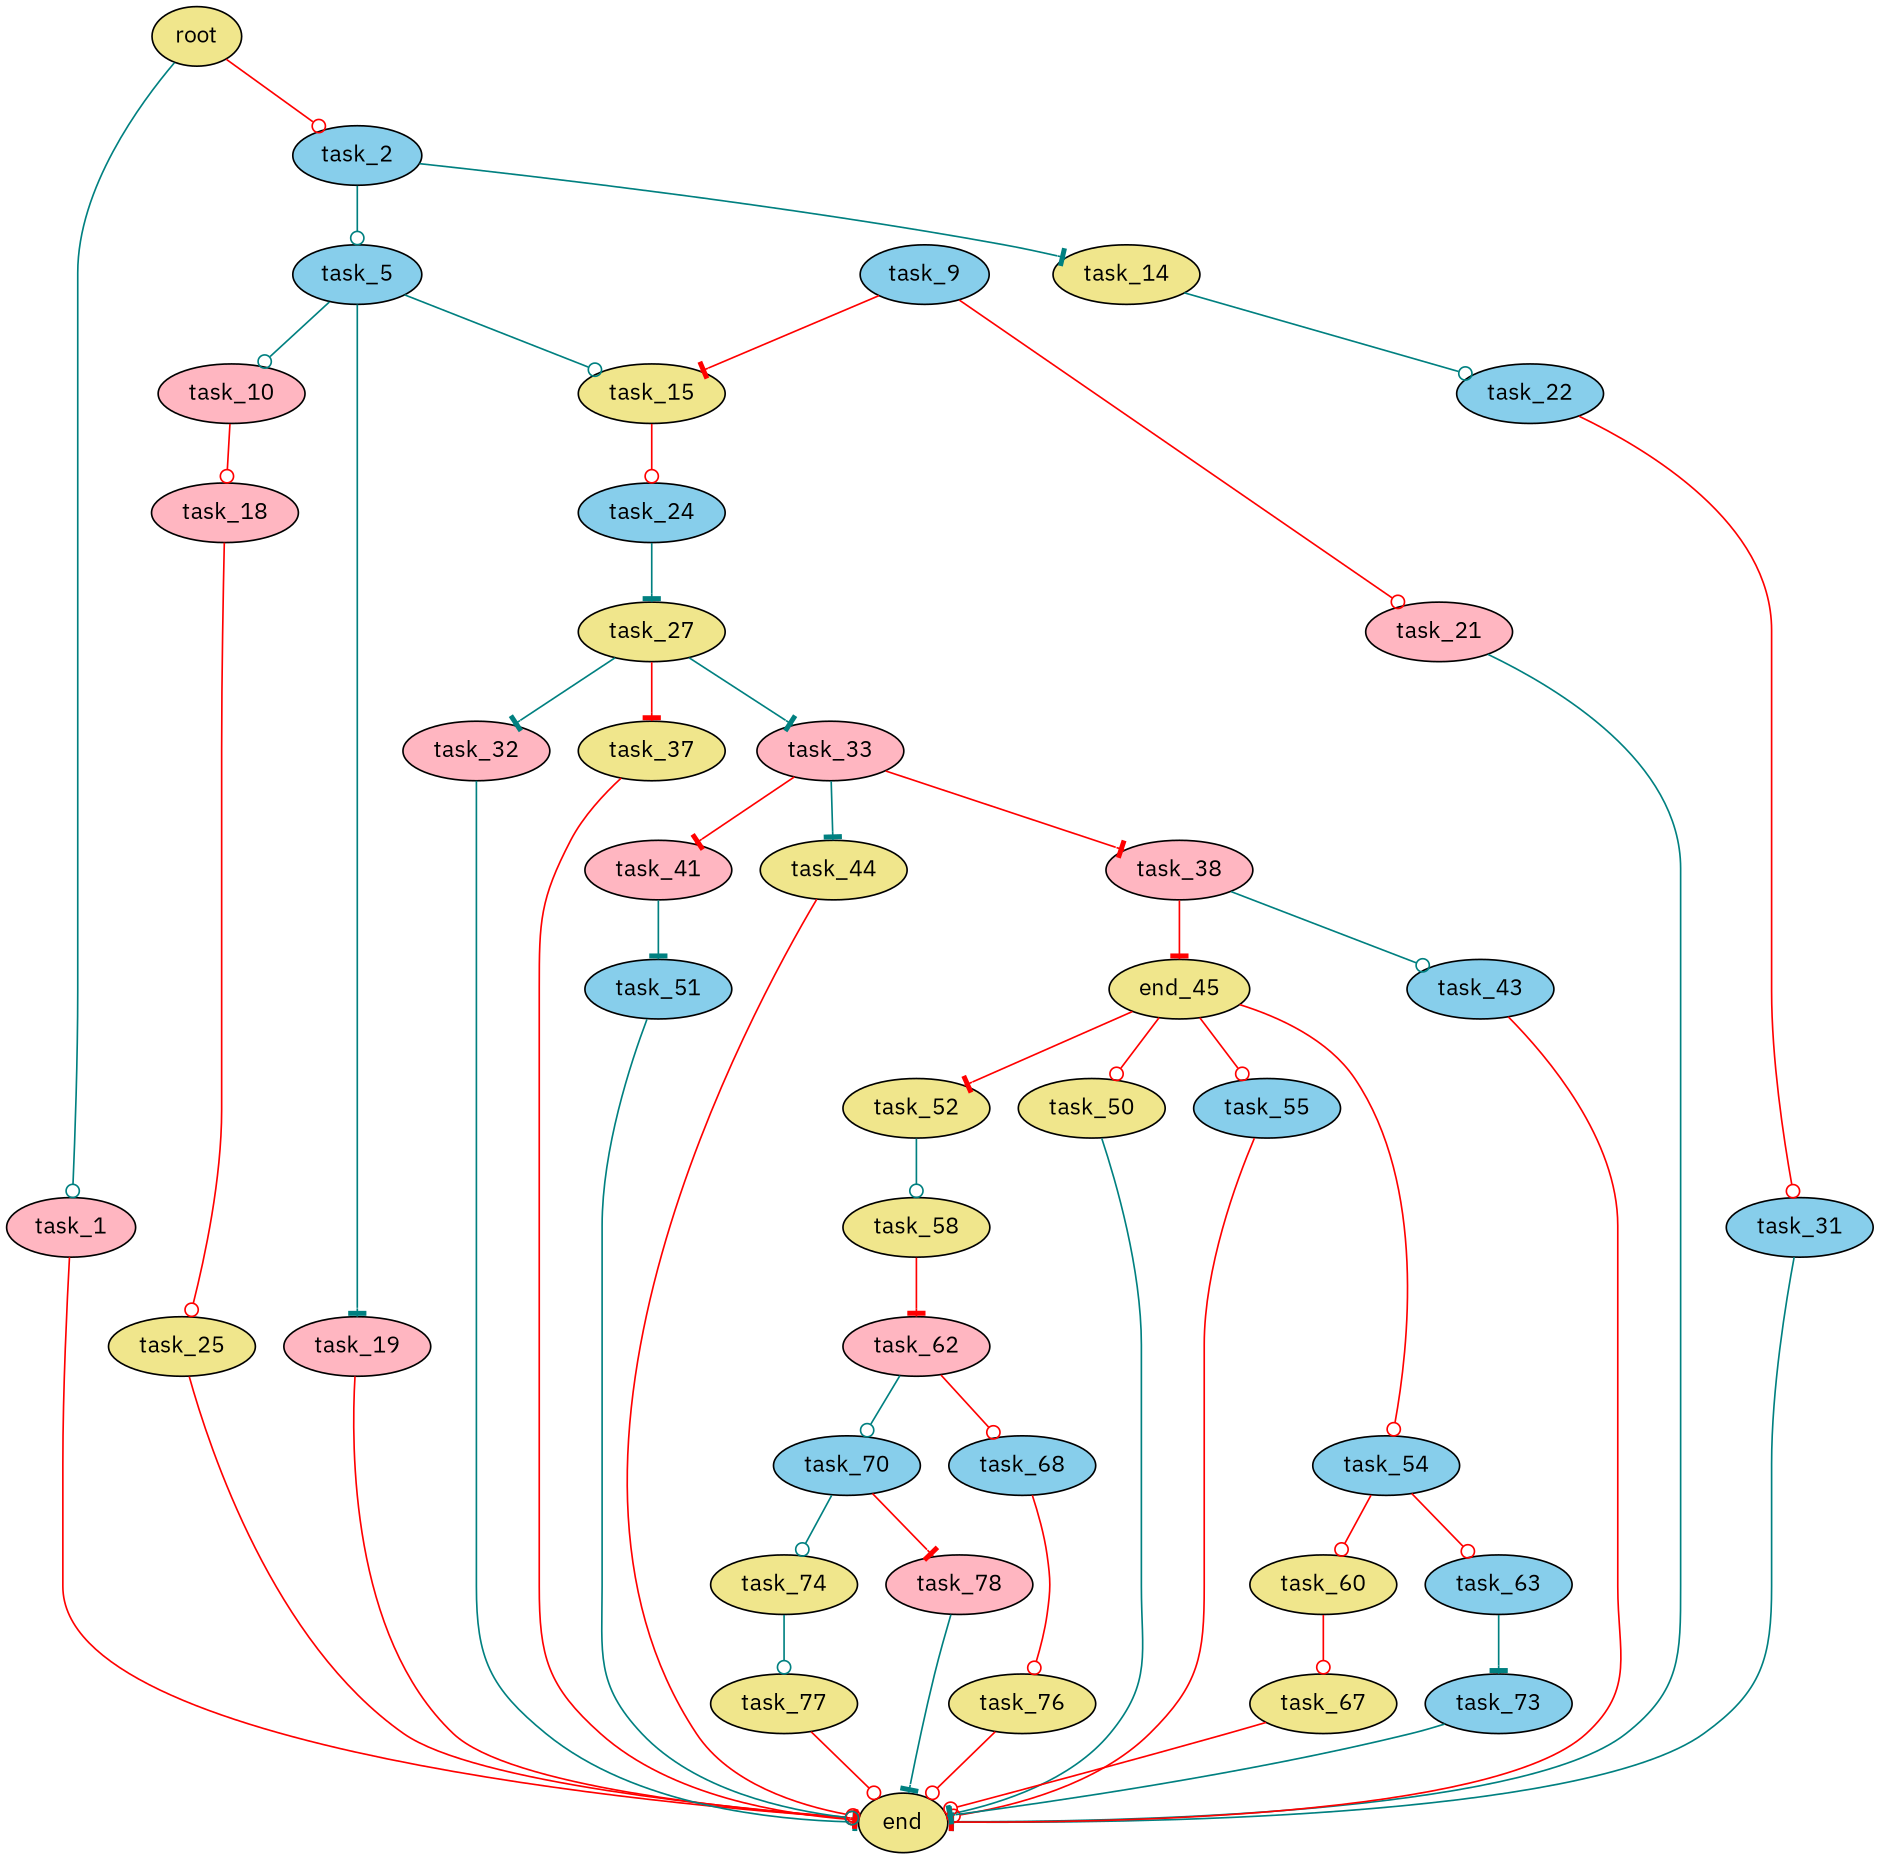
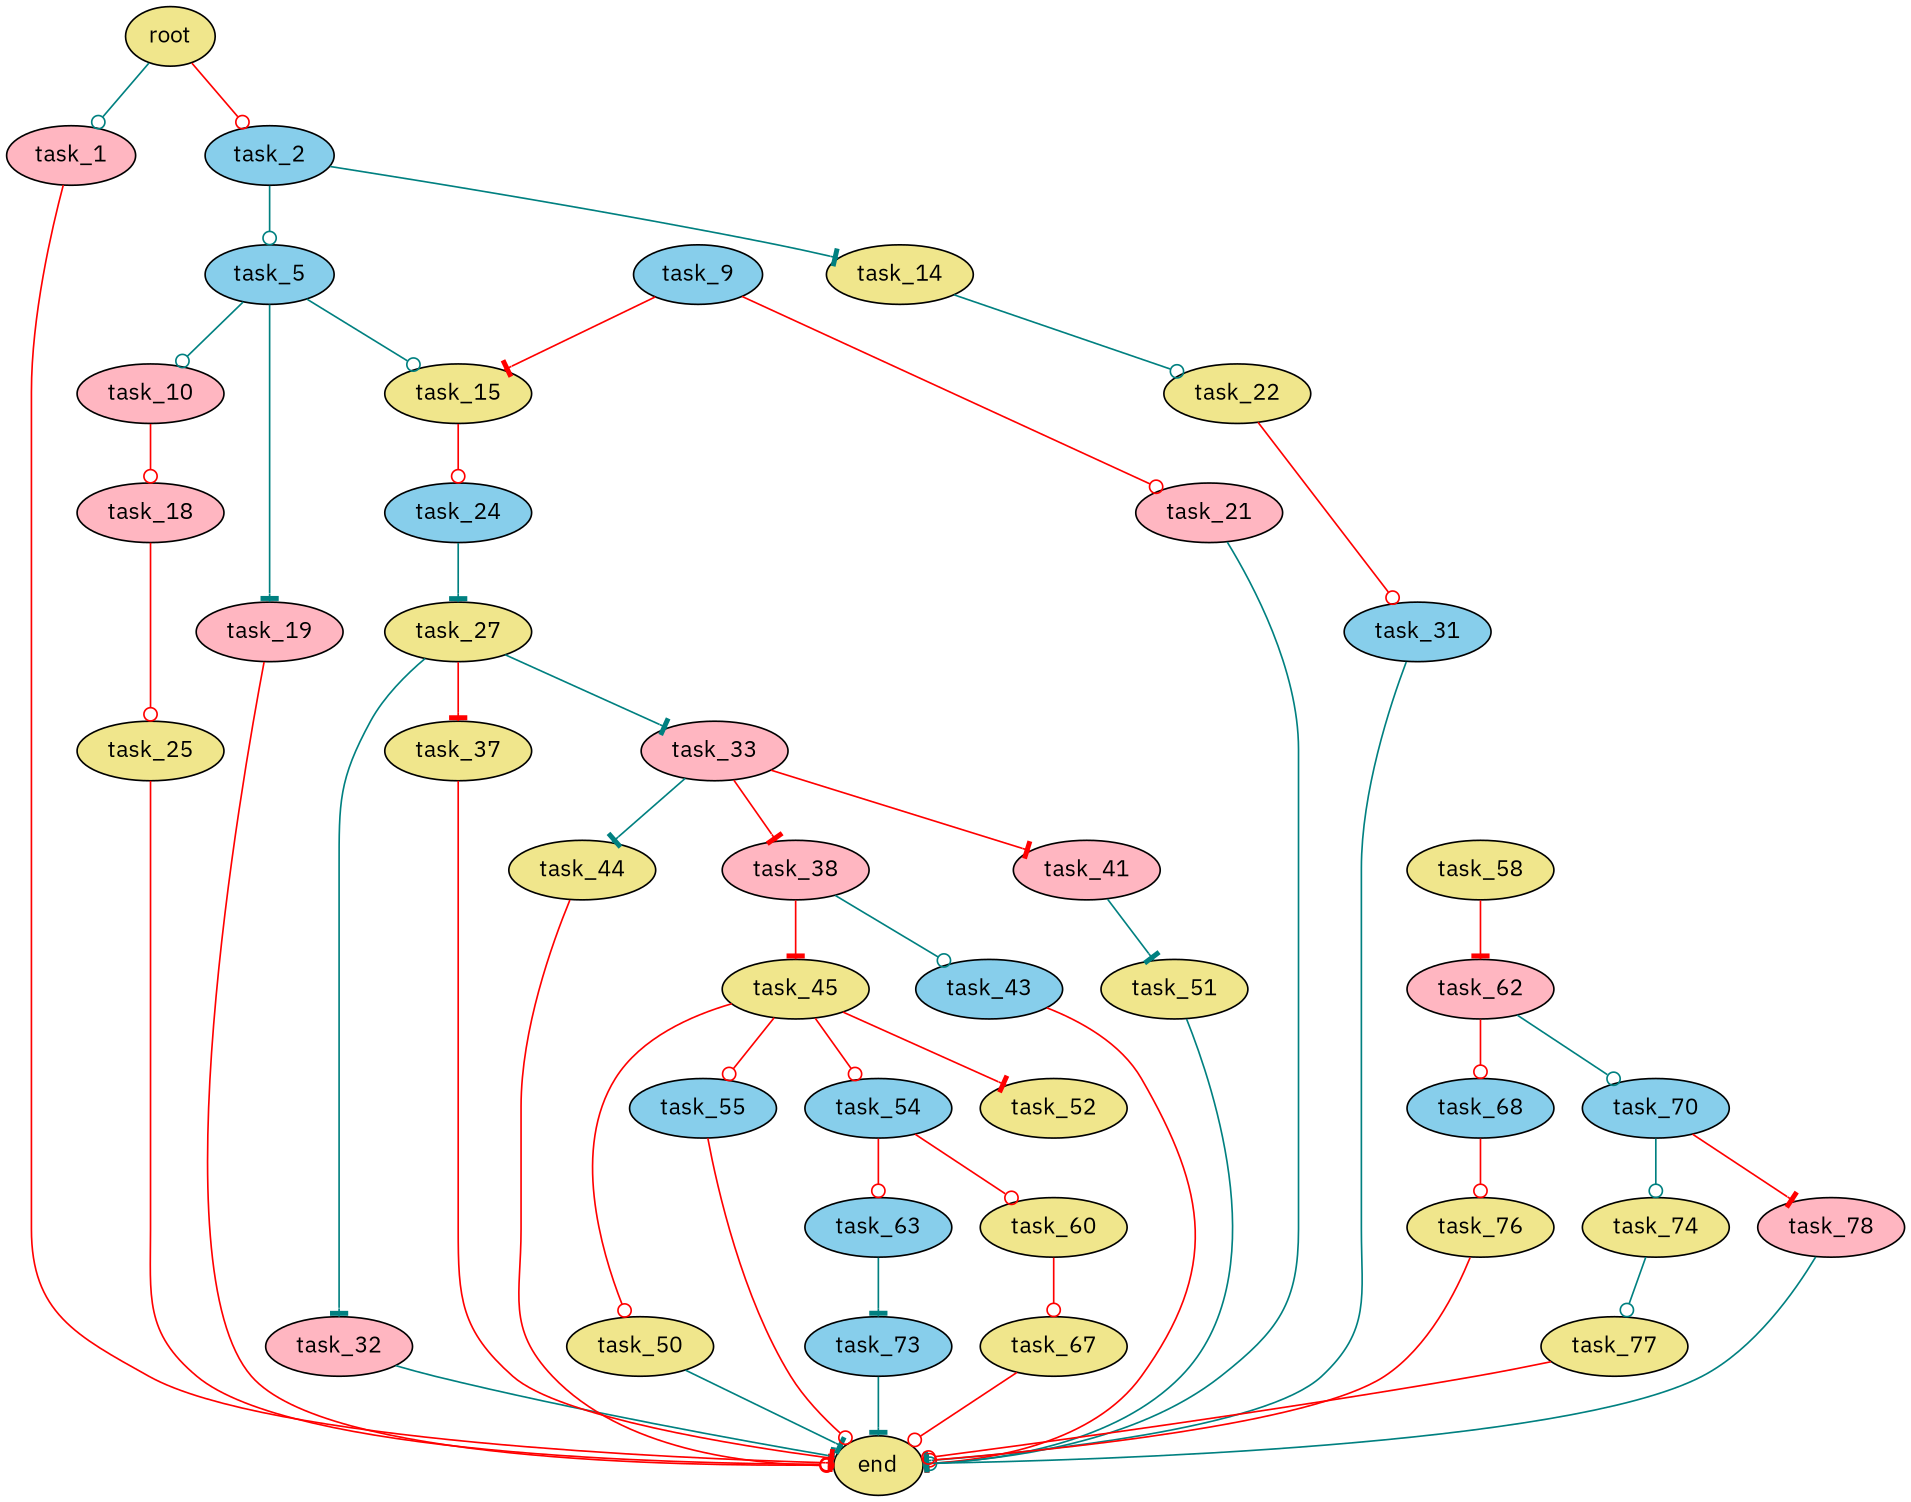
(1530, 394) -> (1237, 394)
(658, 989) -> (1174, 989)
(1179, 989) -> (796, 989)
(916, 1161) -> none
